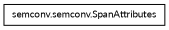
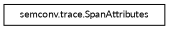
(84, 15) -> (84, 15)
